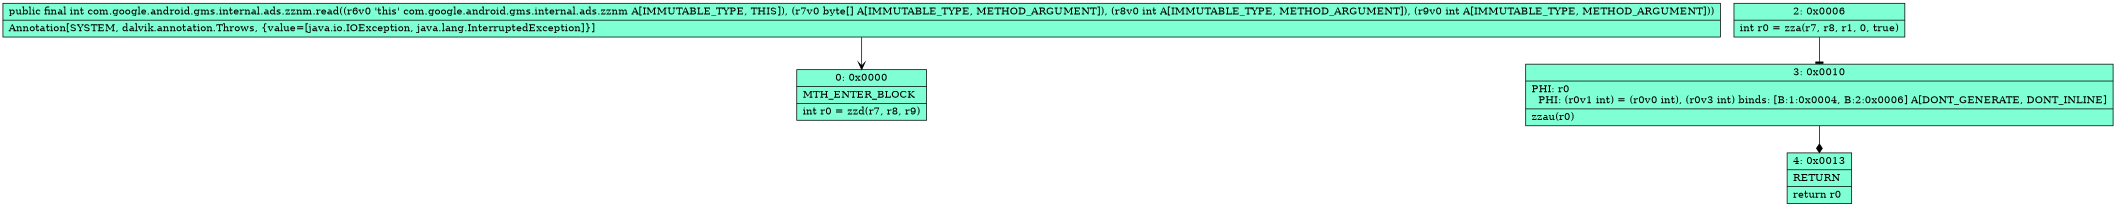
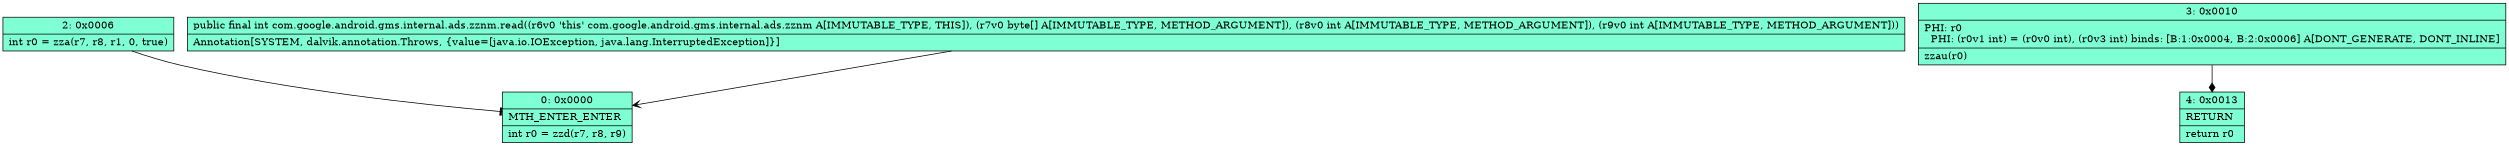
(1819, 49) -> (314, 90)
(859, 95) -> (565, 117)
